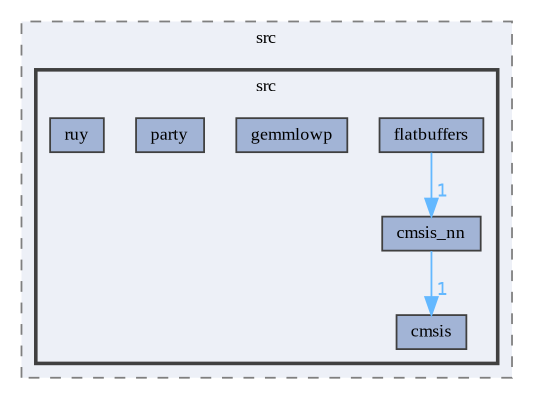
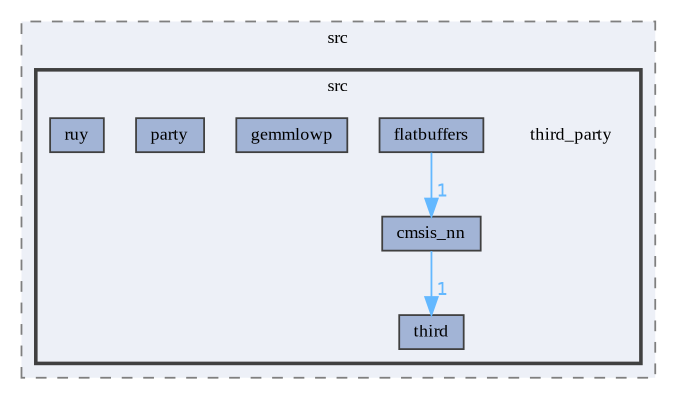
none -> (571, 135)
(431, 332) -> (431, 332)
